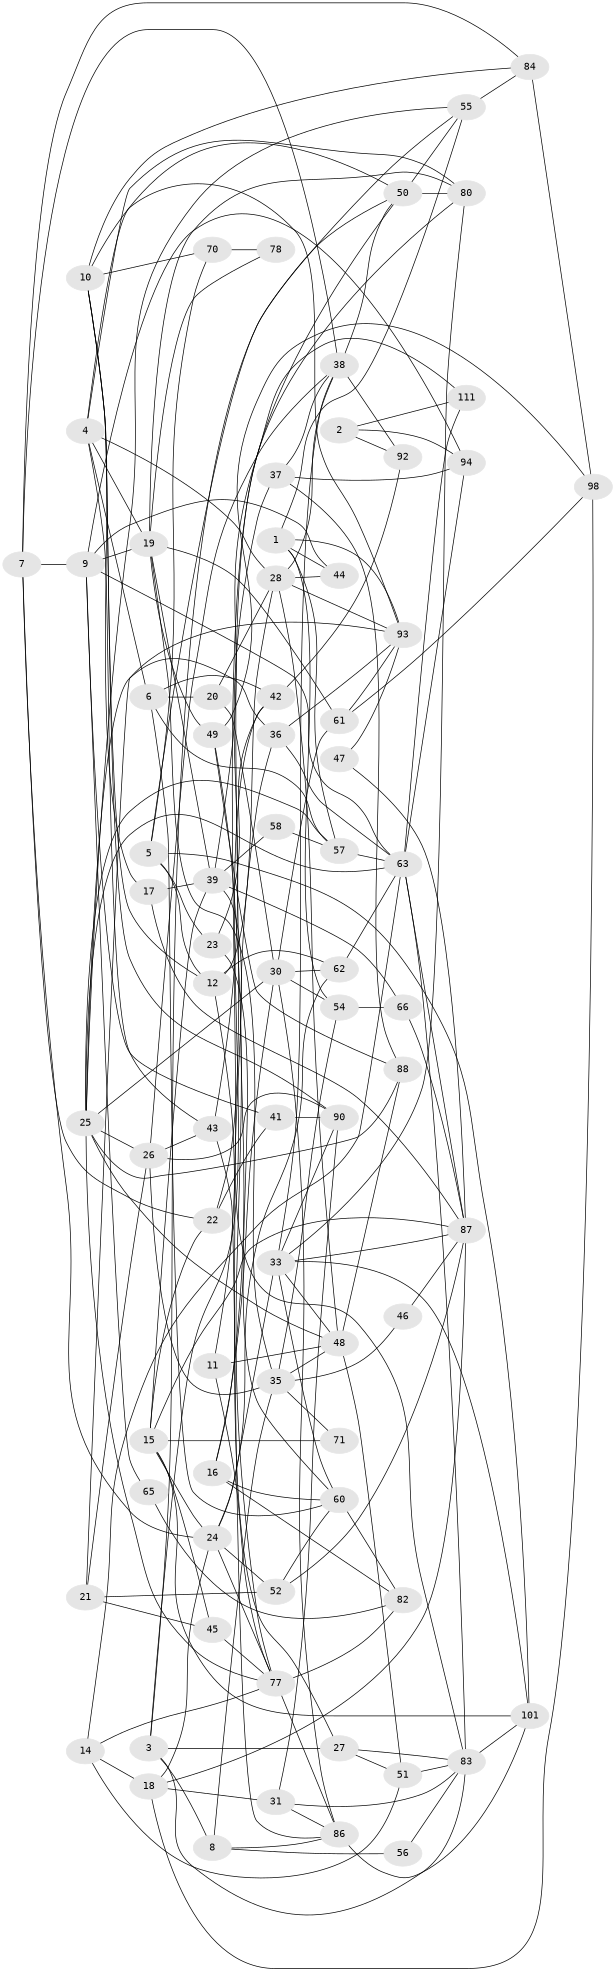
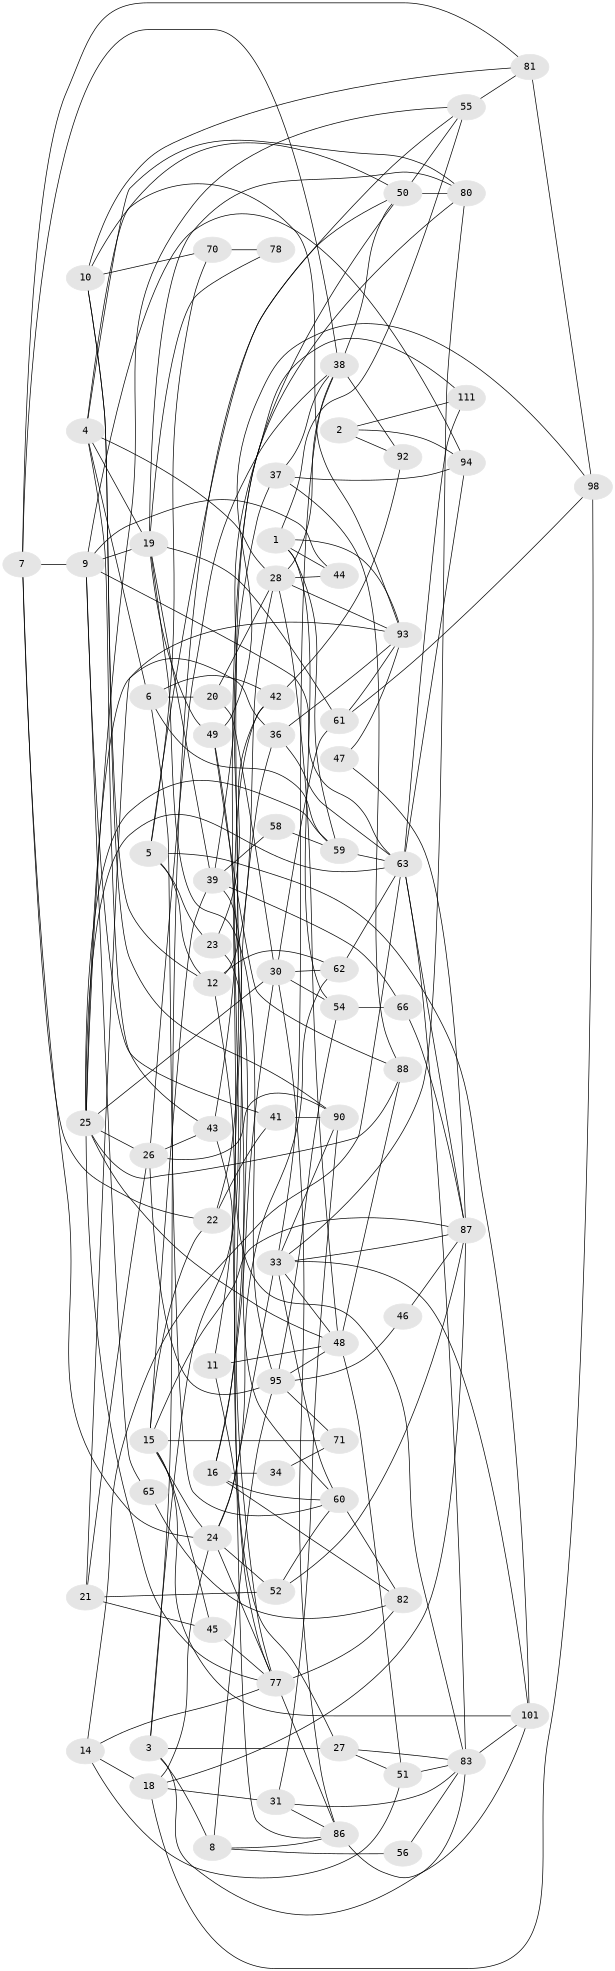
(530, 67) -> (530, 67)
(339, 851) -> (339, 851)
(149, 892) -> none
(276, 1381) -> (276, 1381)
none -> (276, 1473)
